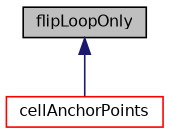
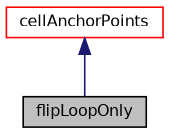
(85, 75) -> (85, 75)
